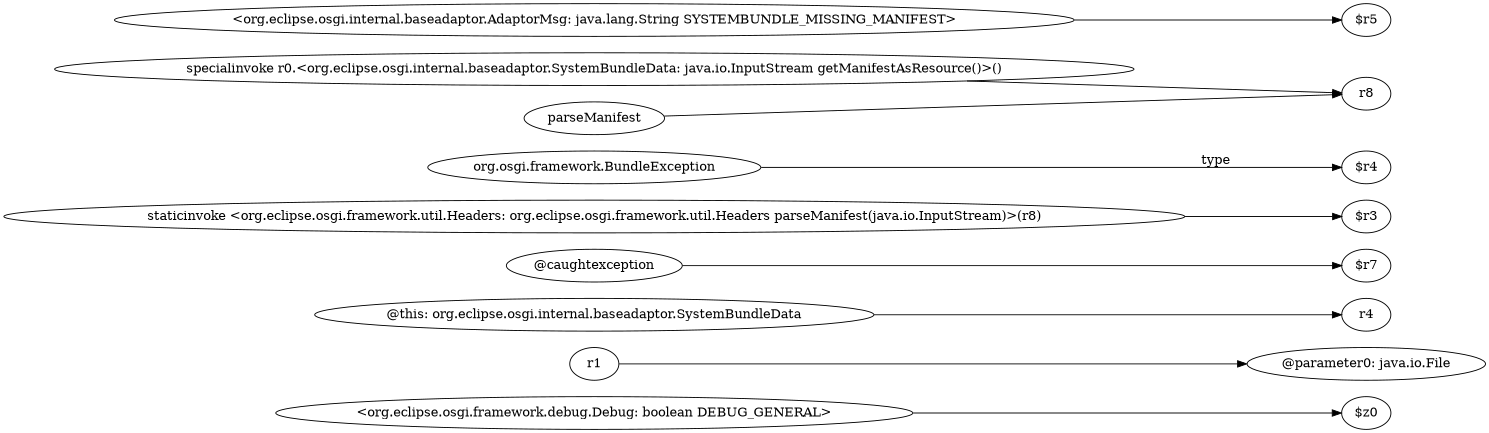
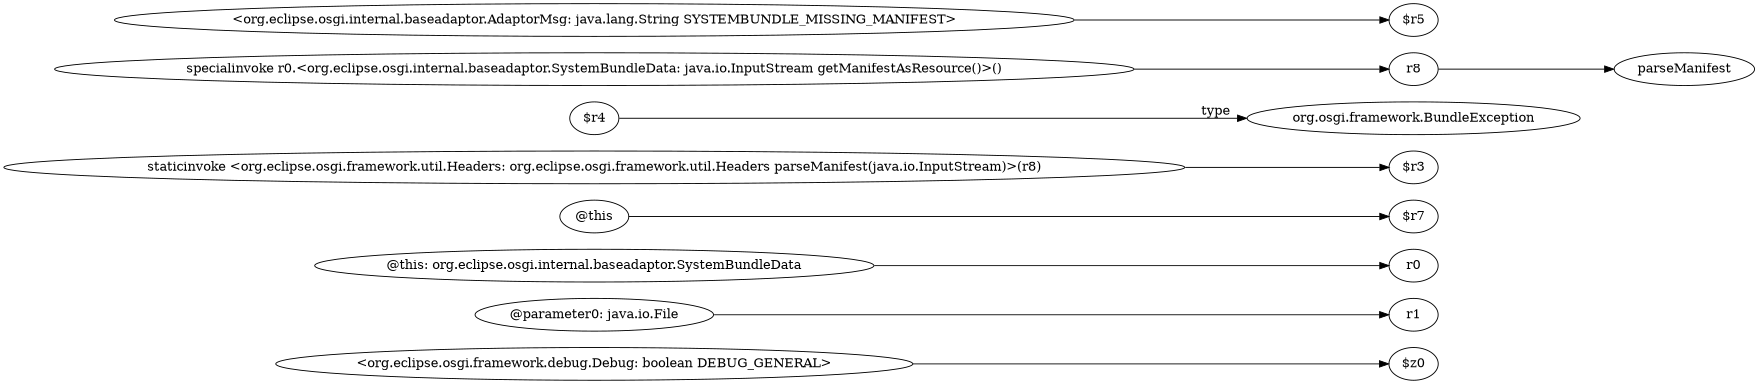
(998, 105) -> (1521, 69)
(1047, 167) -> (928, 118)
(594, 266) -> (594, 217)
(1366, 315) -> (1414, 266)
(928, 364) -> (1047, 315)
